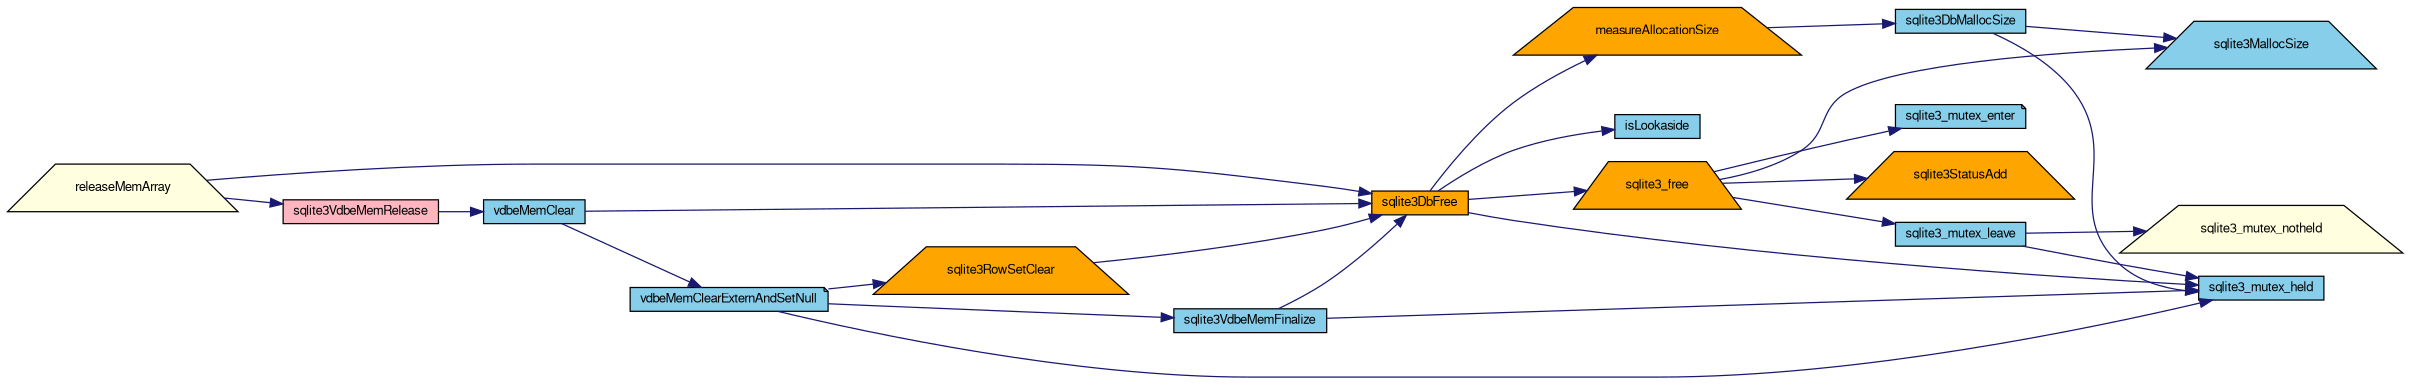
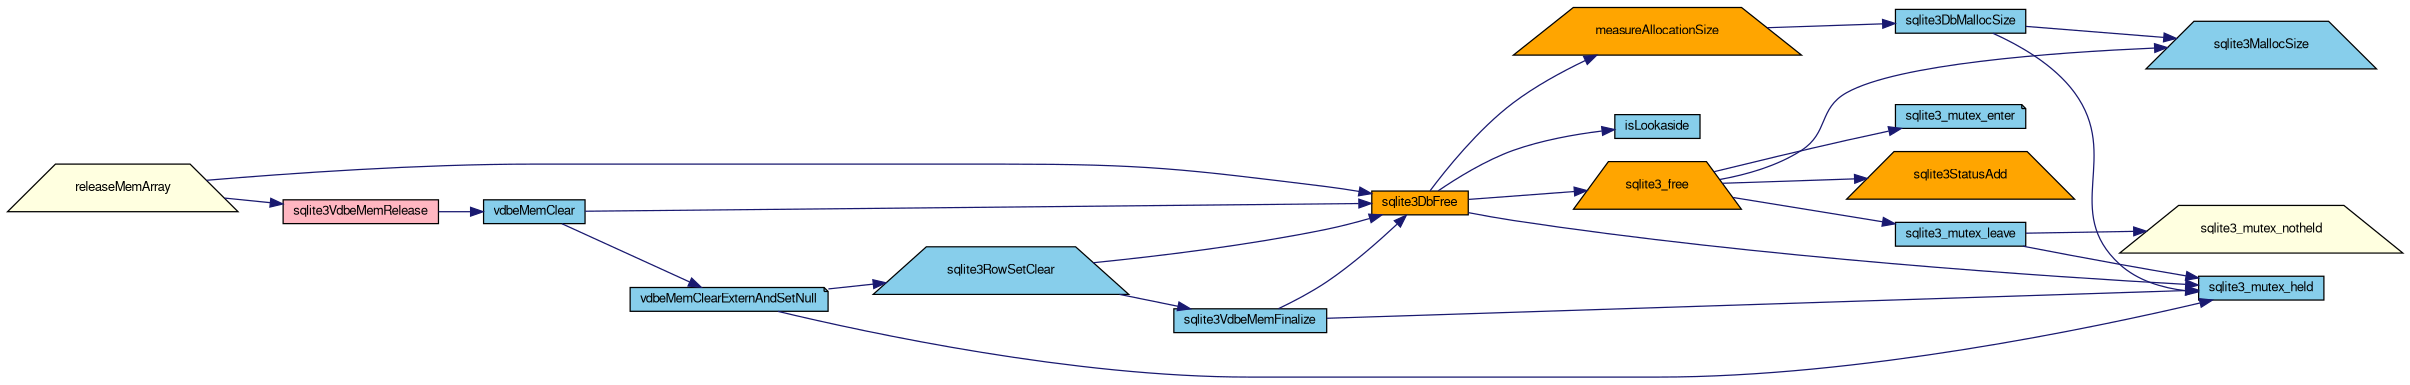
(1001, 271) -> (1001, 271)
(995, 311) -> (1149, 300)
